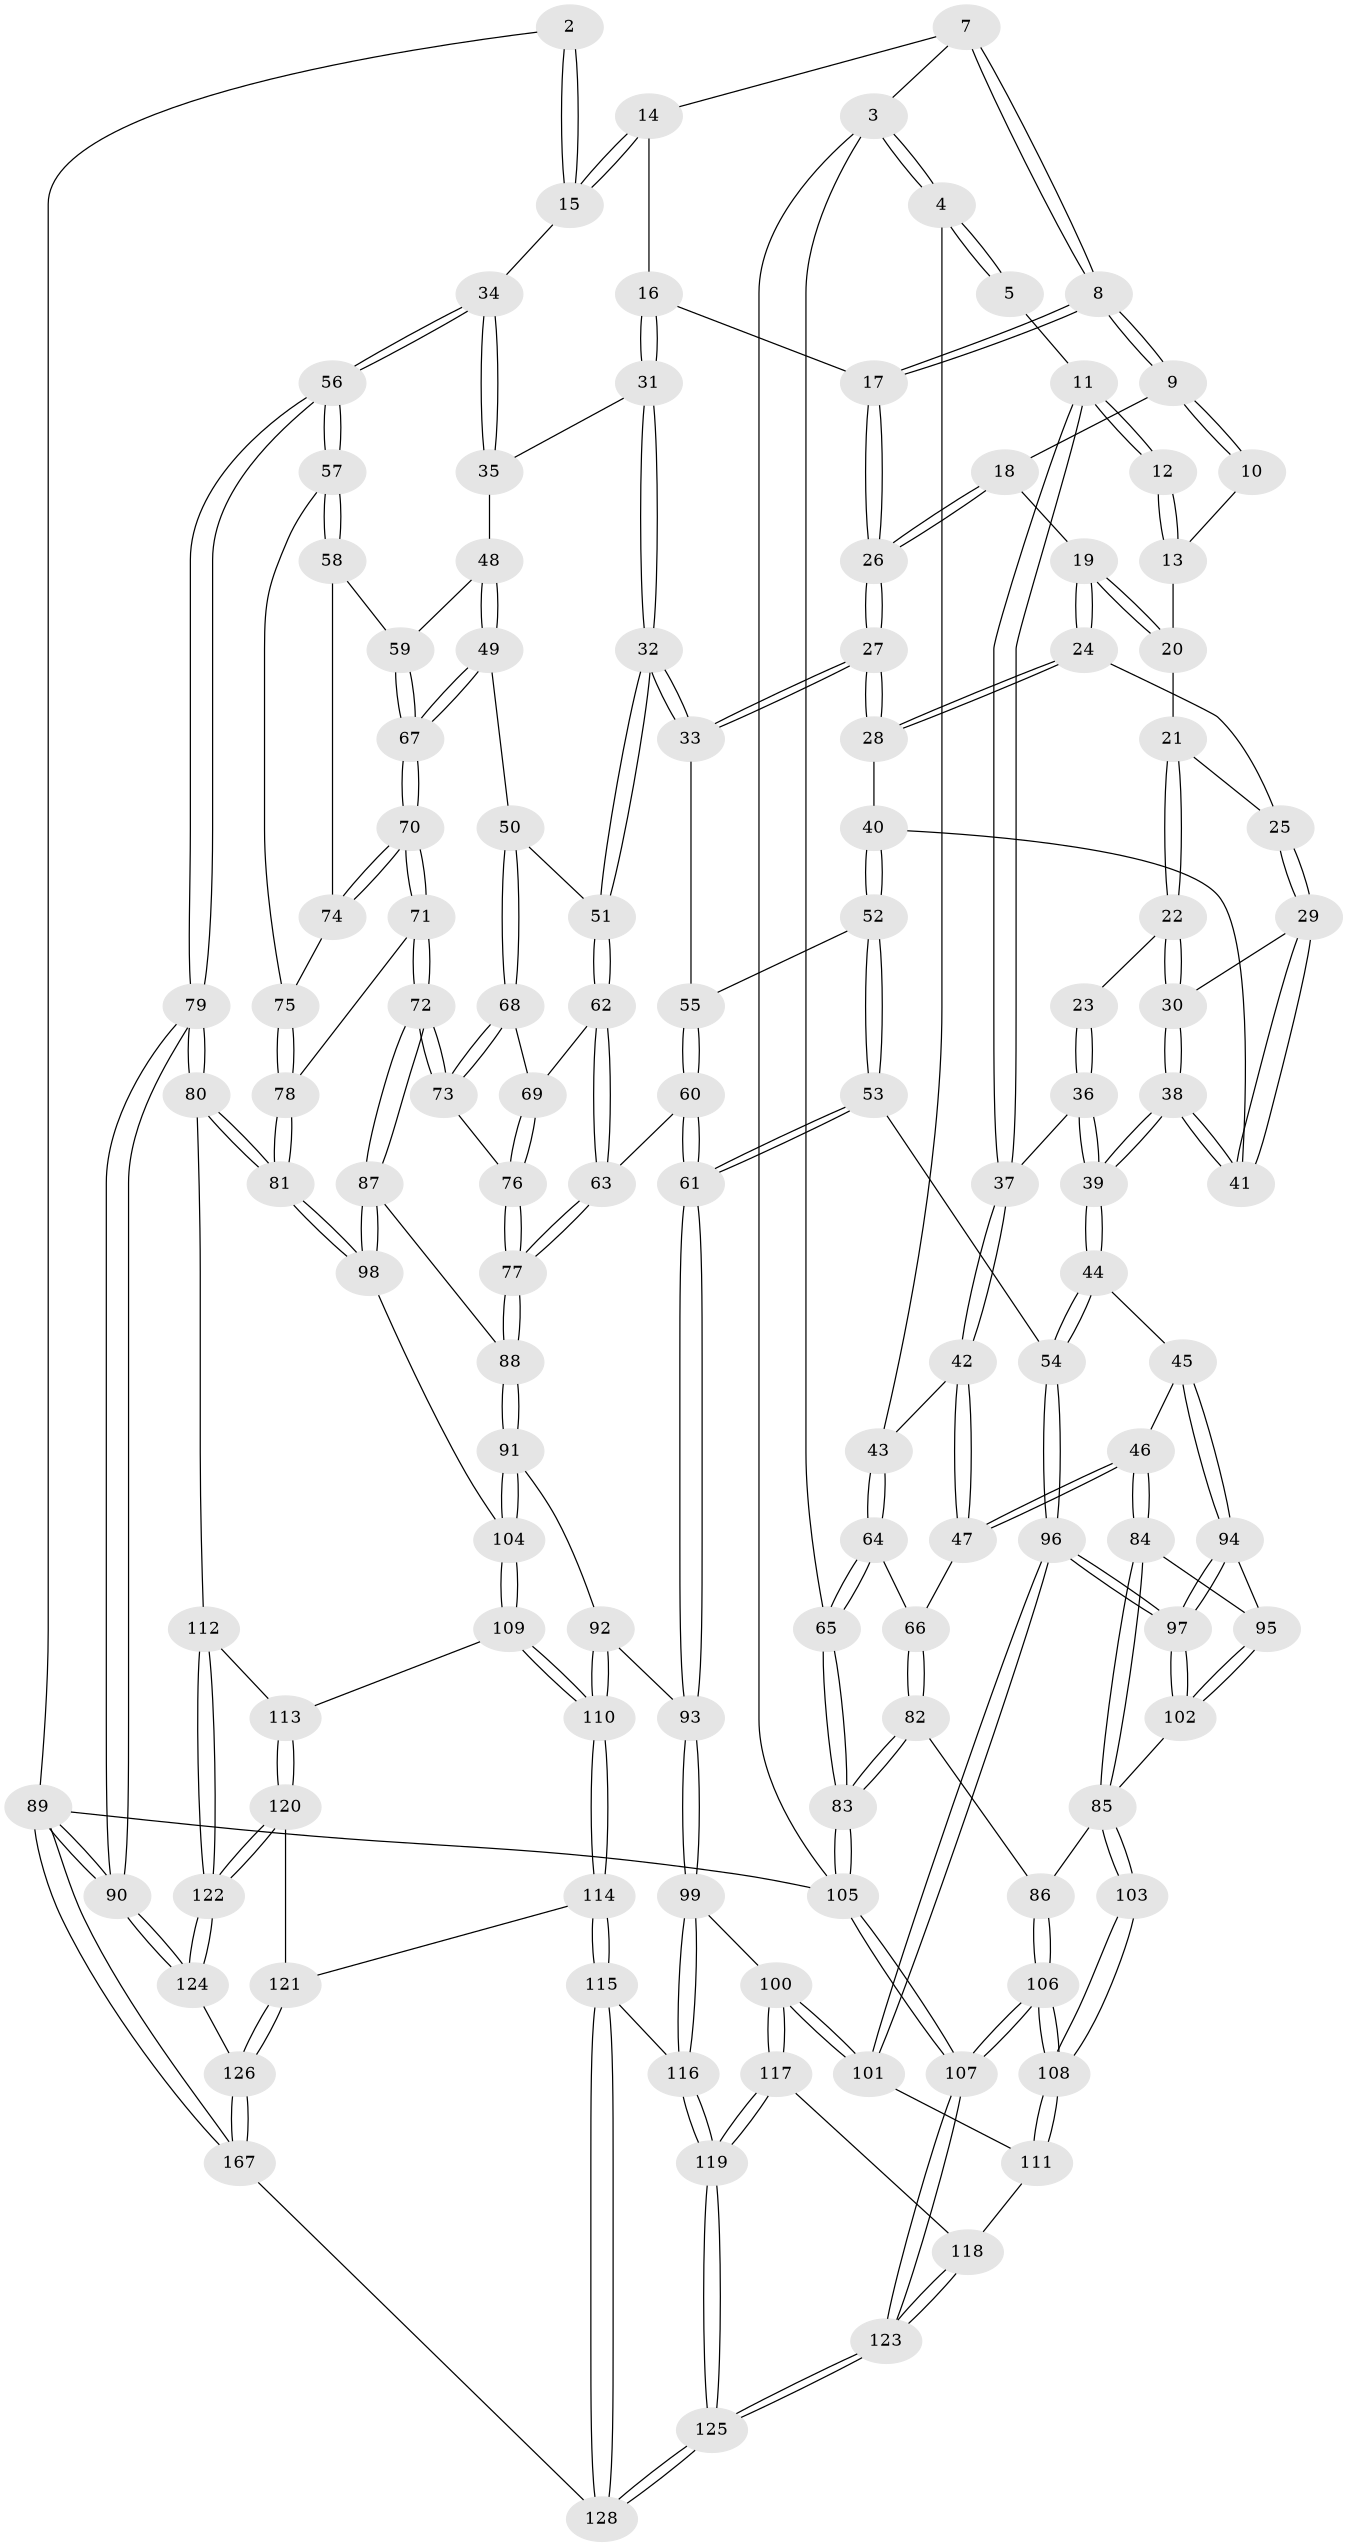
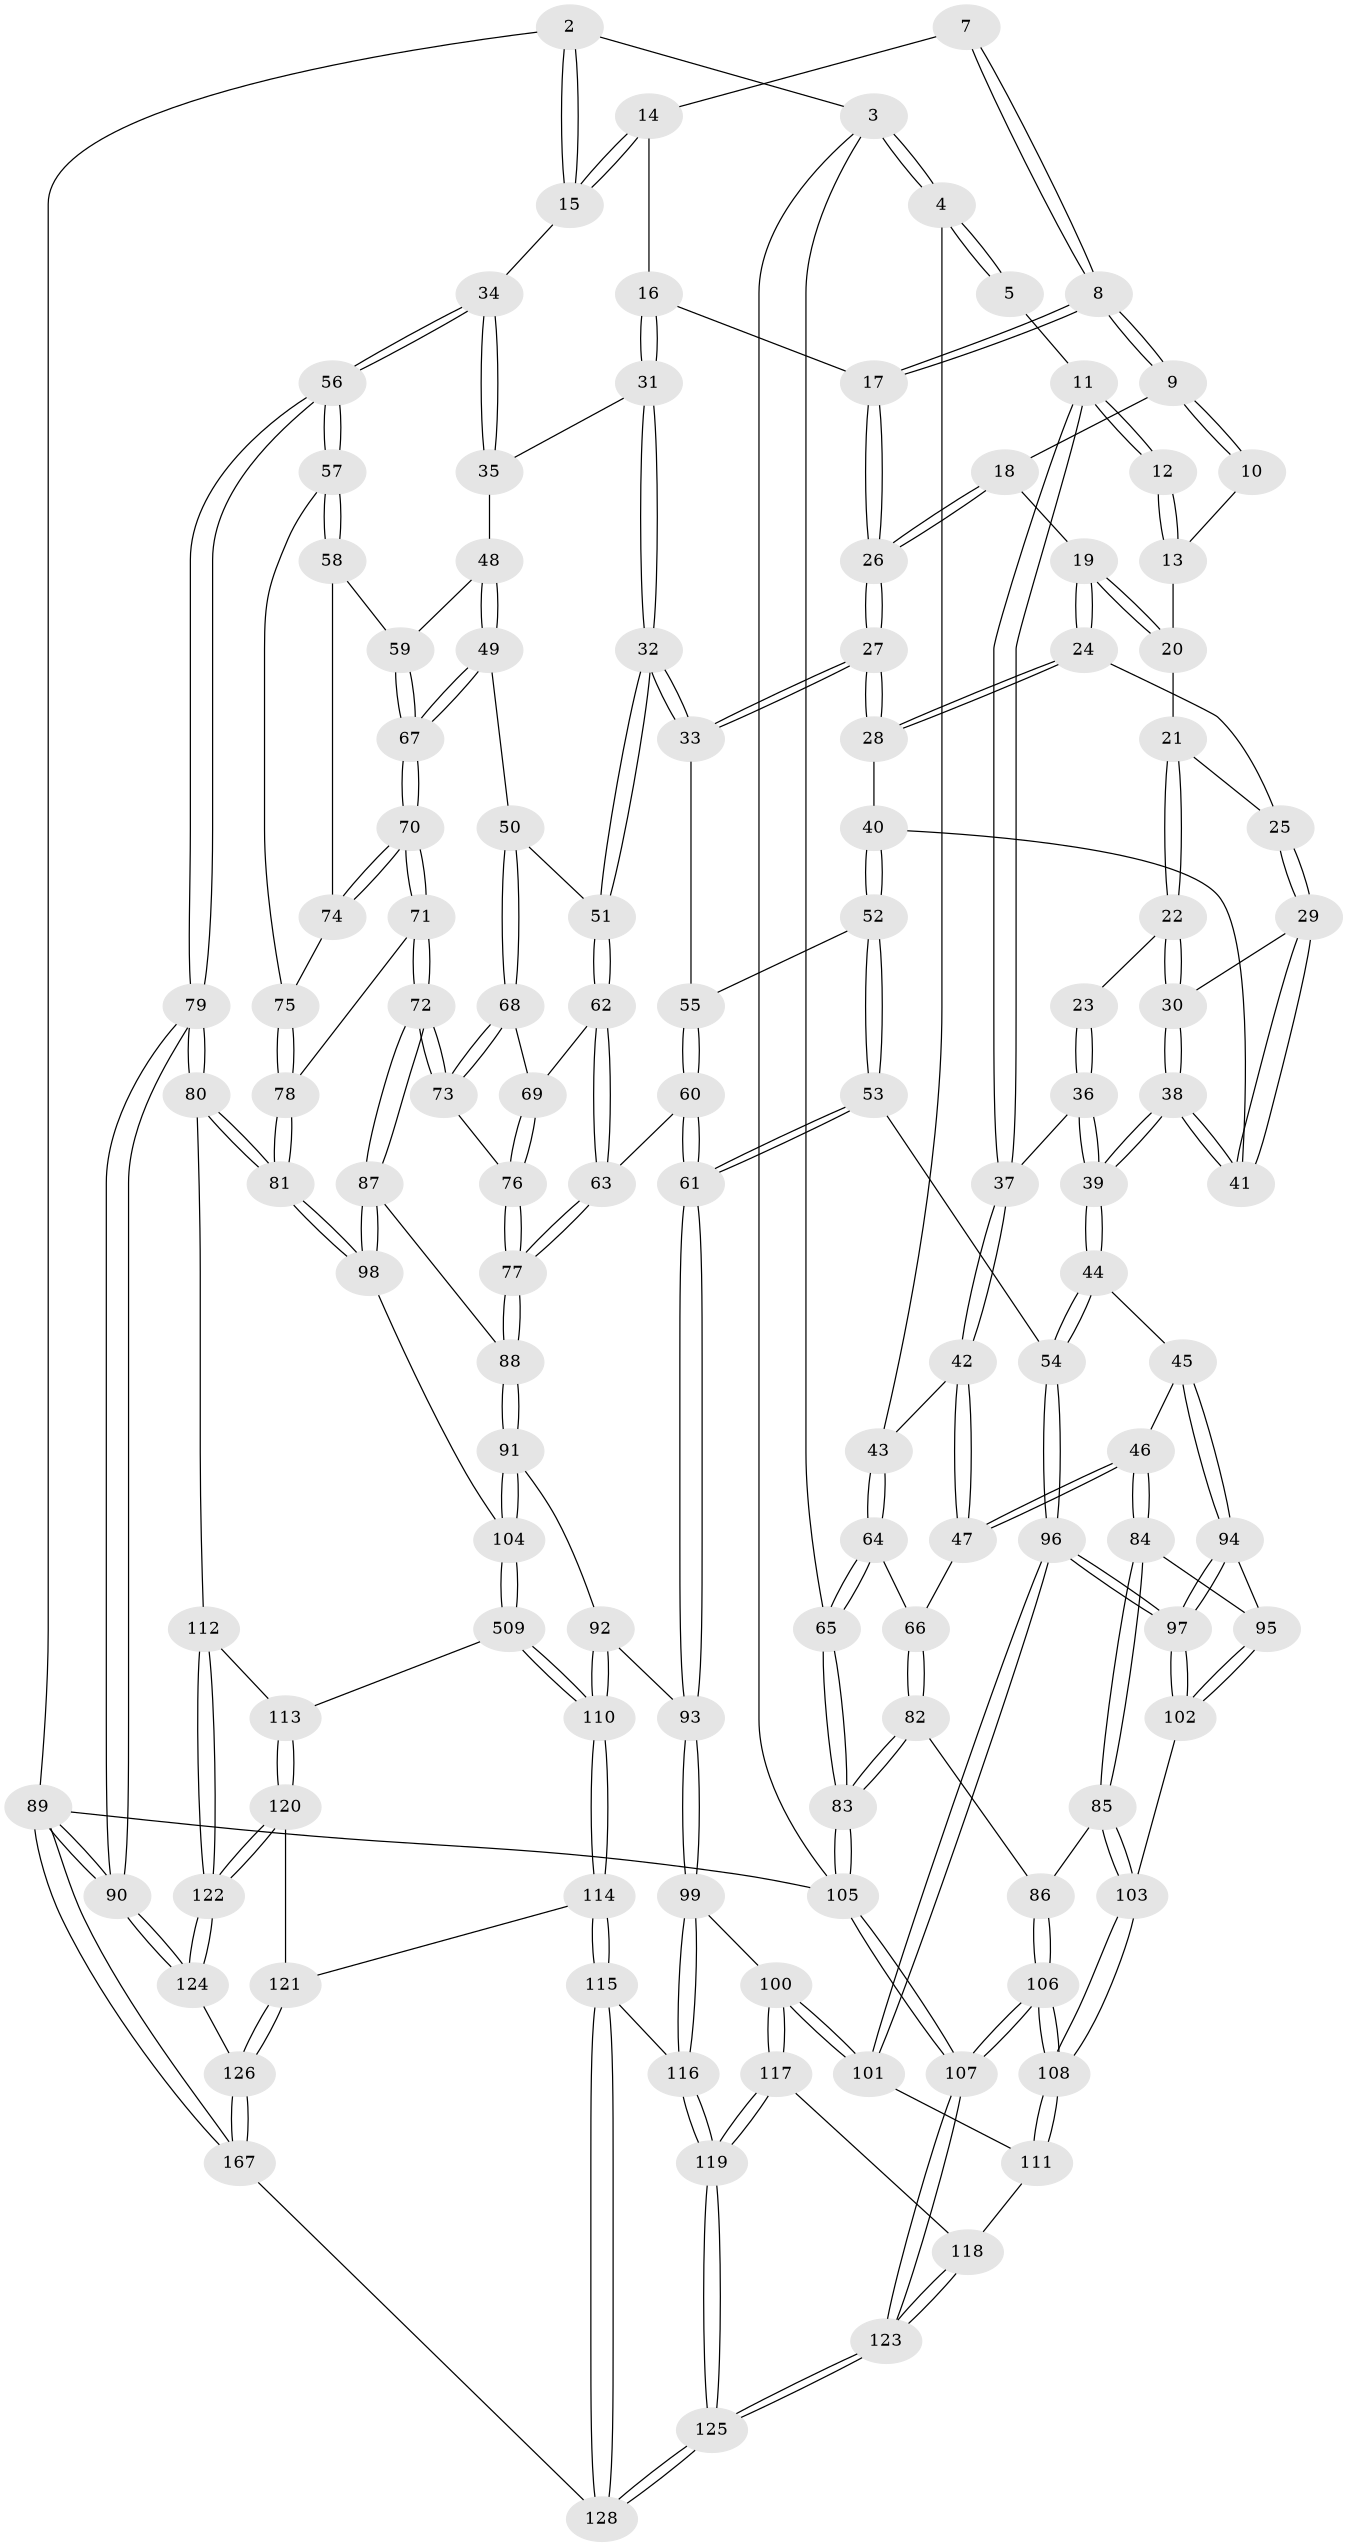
(920, 72) -> (722, 72)
(509, 1629) -> (509, 1629)
(1142, 1763) -> (1156, 1807)
